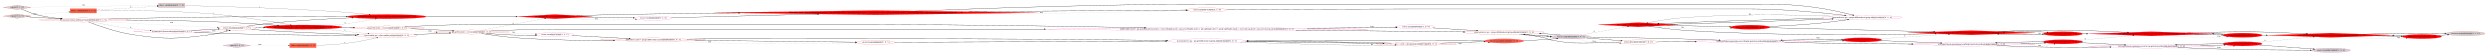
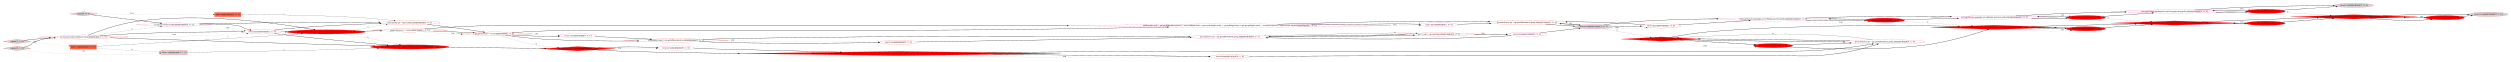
none -> (126, 19)
(1504, 41) -> (1527, 34)
